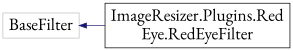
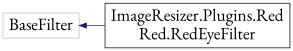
(197, 26) -> (197, 26)
